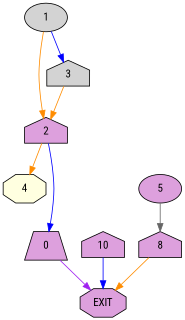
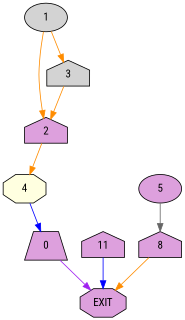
(56, 43) -> (56, 43)
(54, 183) -> (34, 214)
(103, 246) -> (103, 246)
